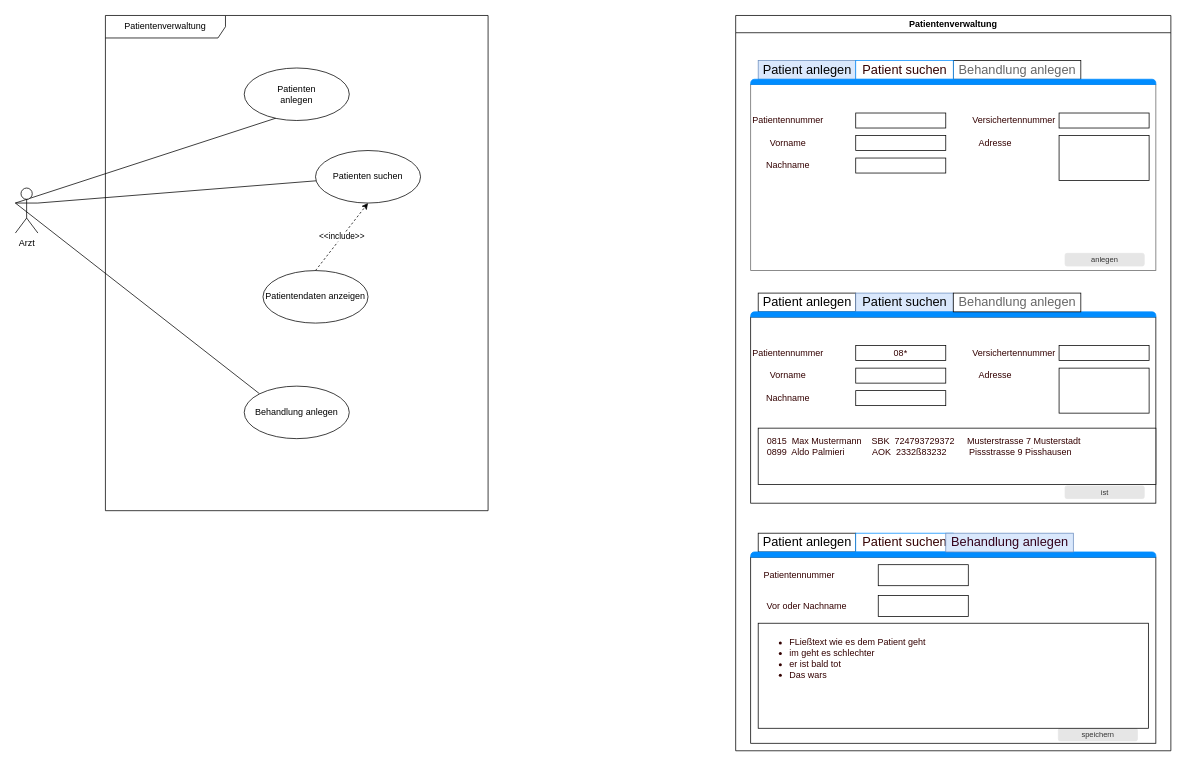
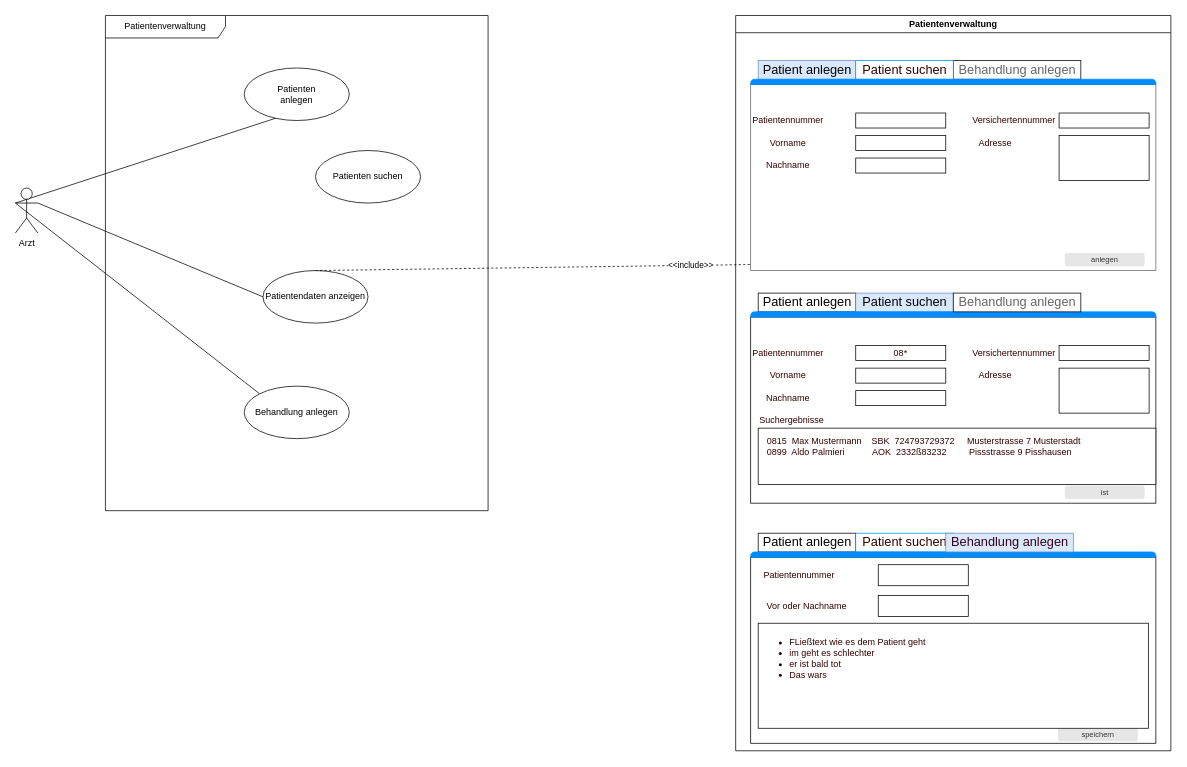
(177, 192) -> (151, 250)
(331, 250) -> (515, 268)
none -> (792, 420)
